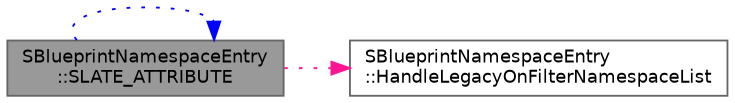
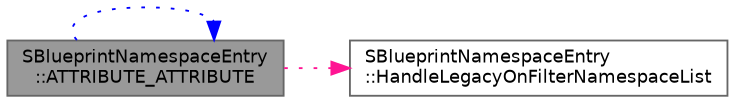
(145, 68) -> (145, 68)
